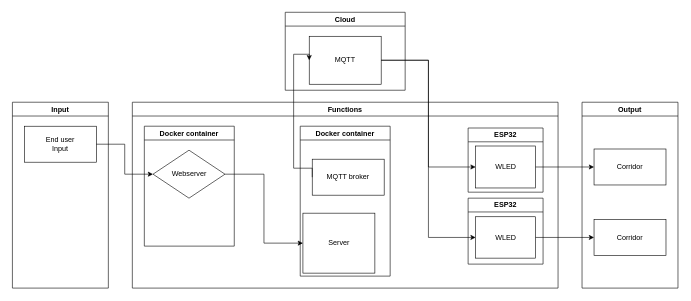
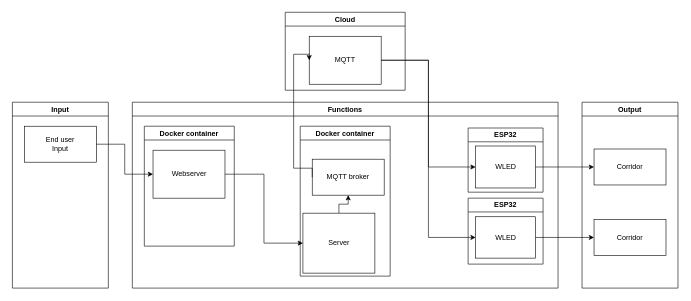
(189, 174) -> (189, 174)
none -> (339, 204)
